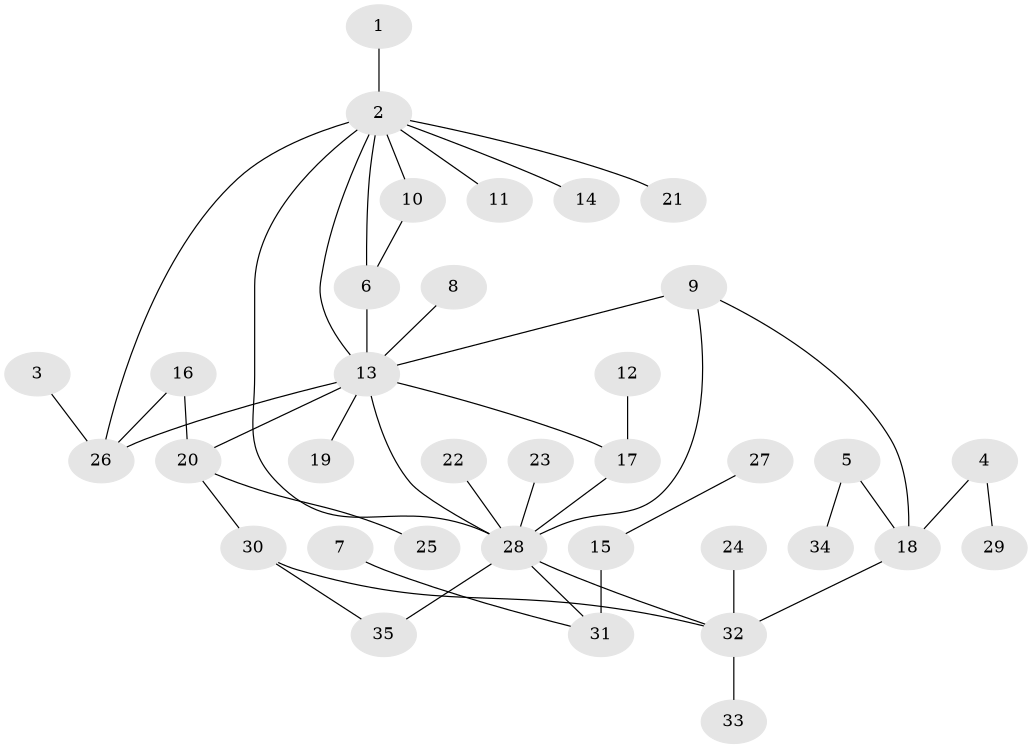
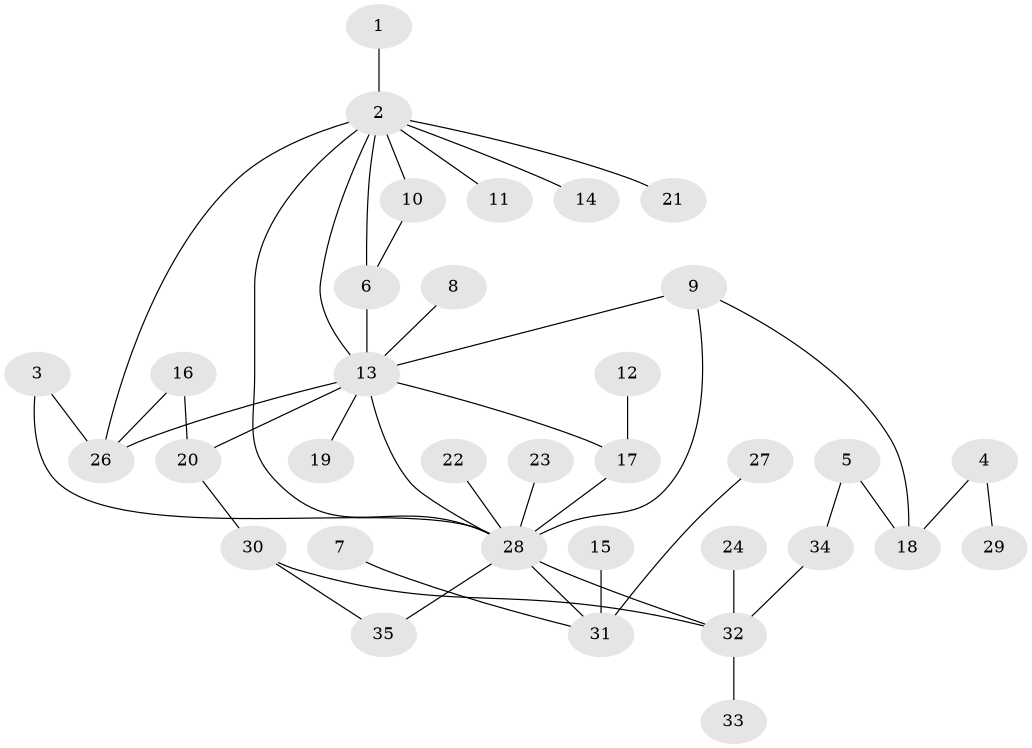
(681, 505) -> (674, 544)
none -> (212, 518)
(427, 548) -> none
(821, 591) -> (777, 591)
